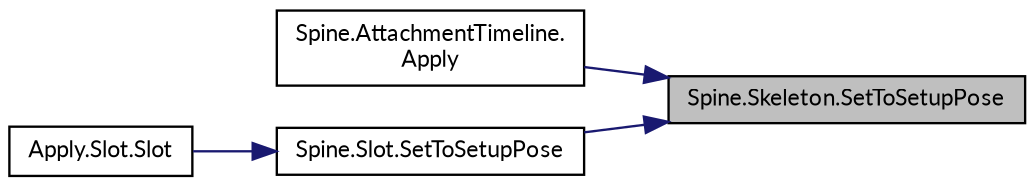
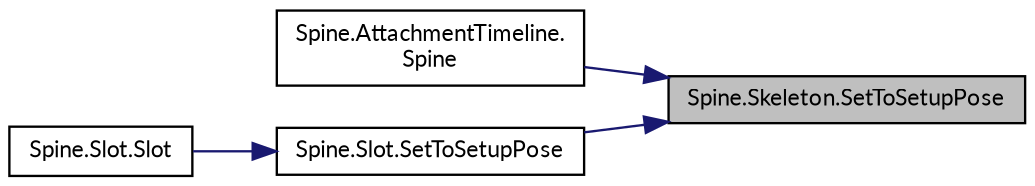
(430, 48) -> (430, 48)
(101, 151) -> (101, 151)
